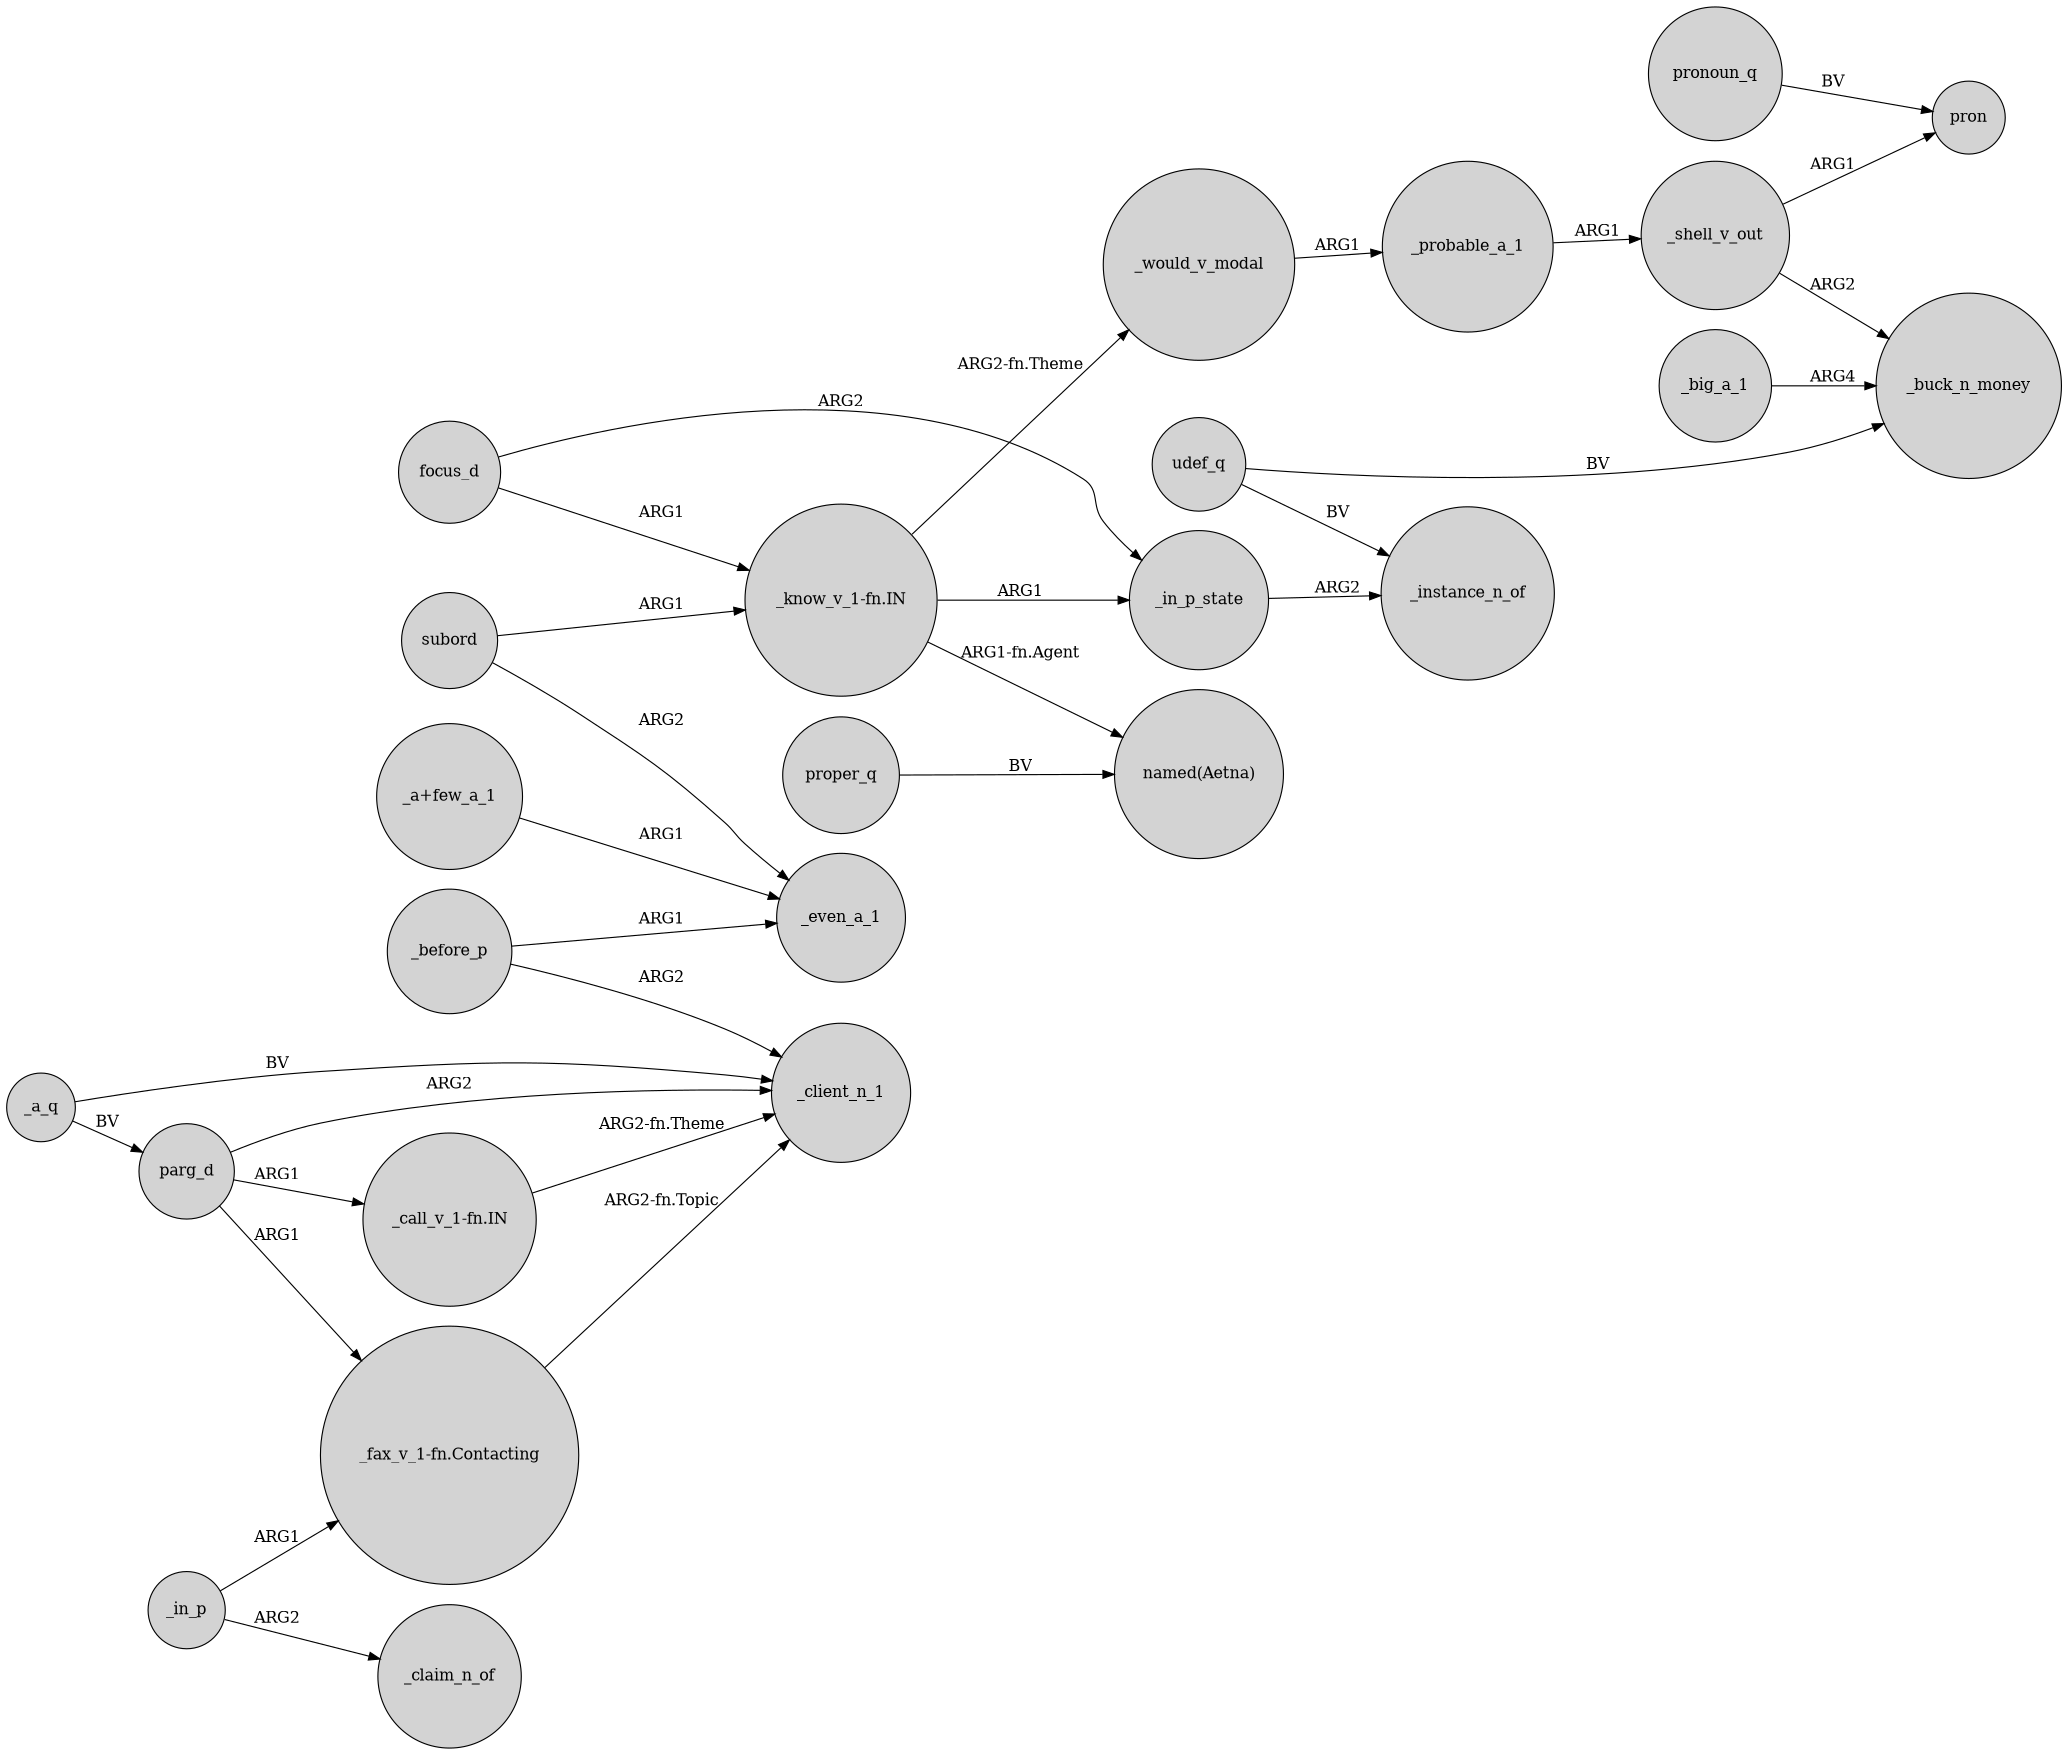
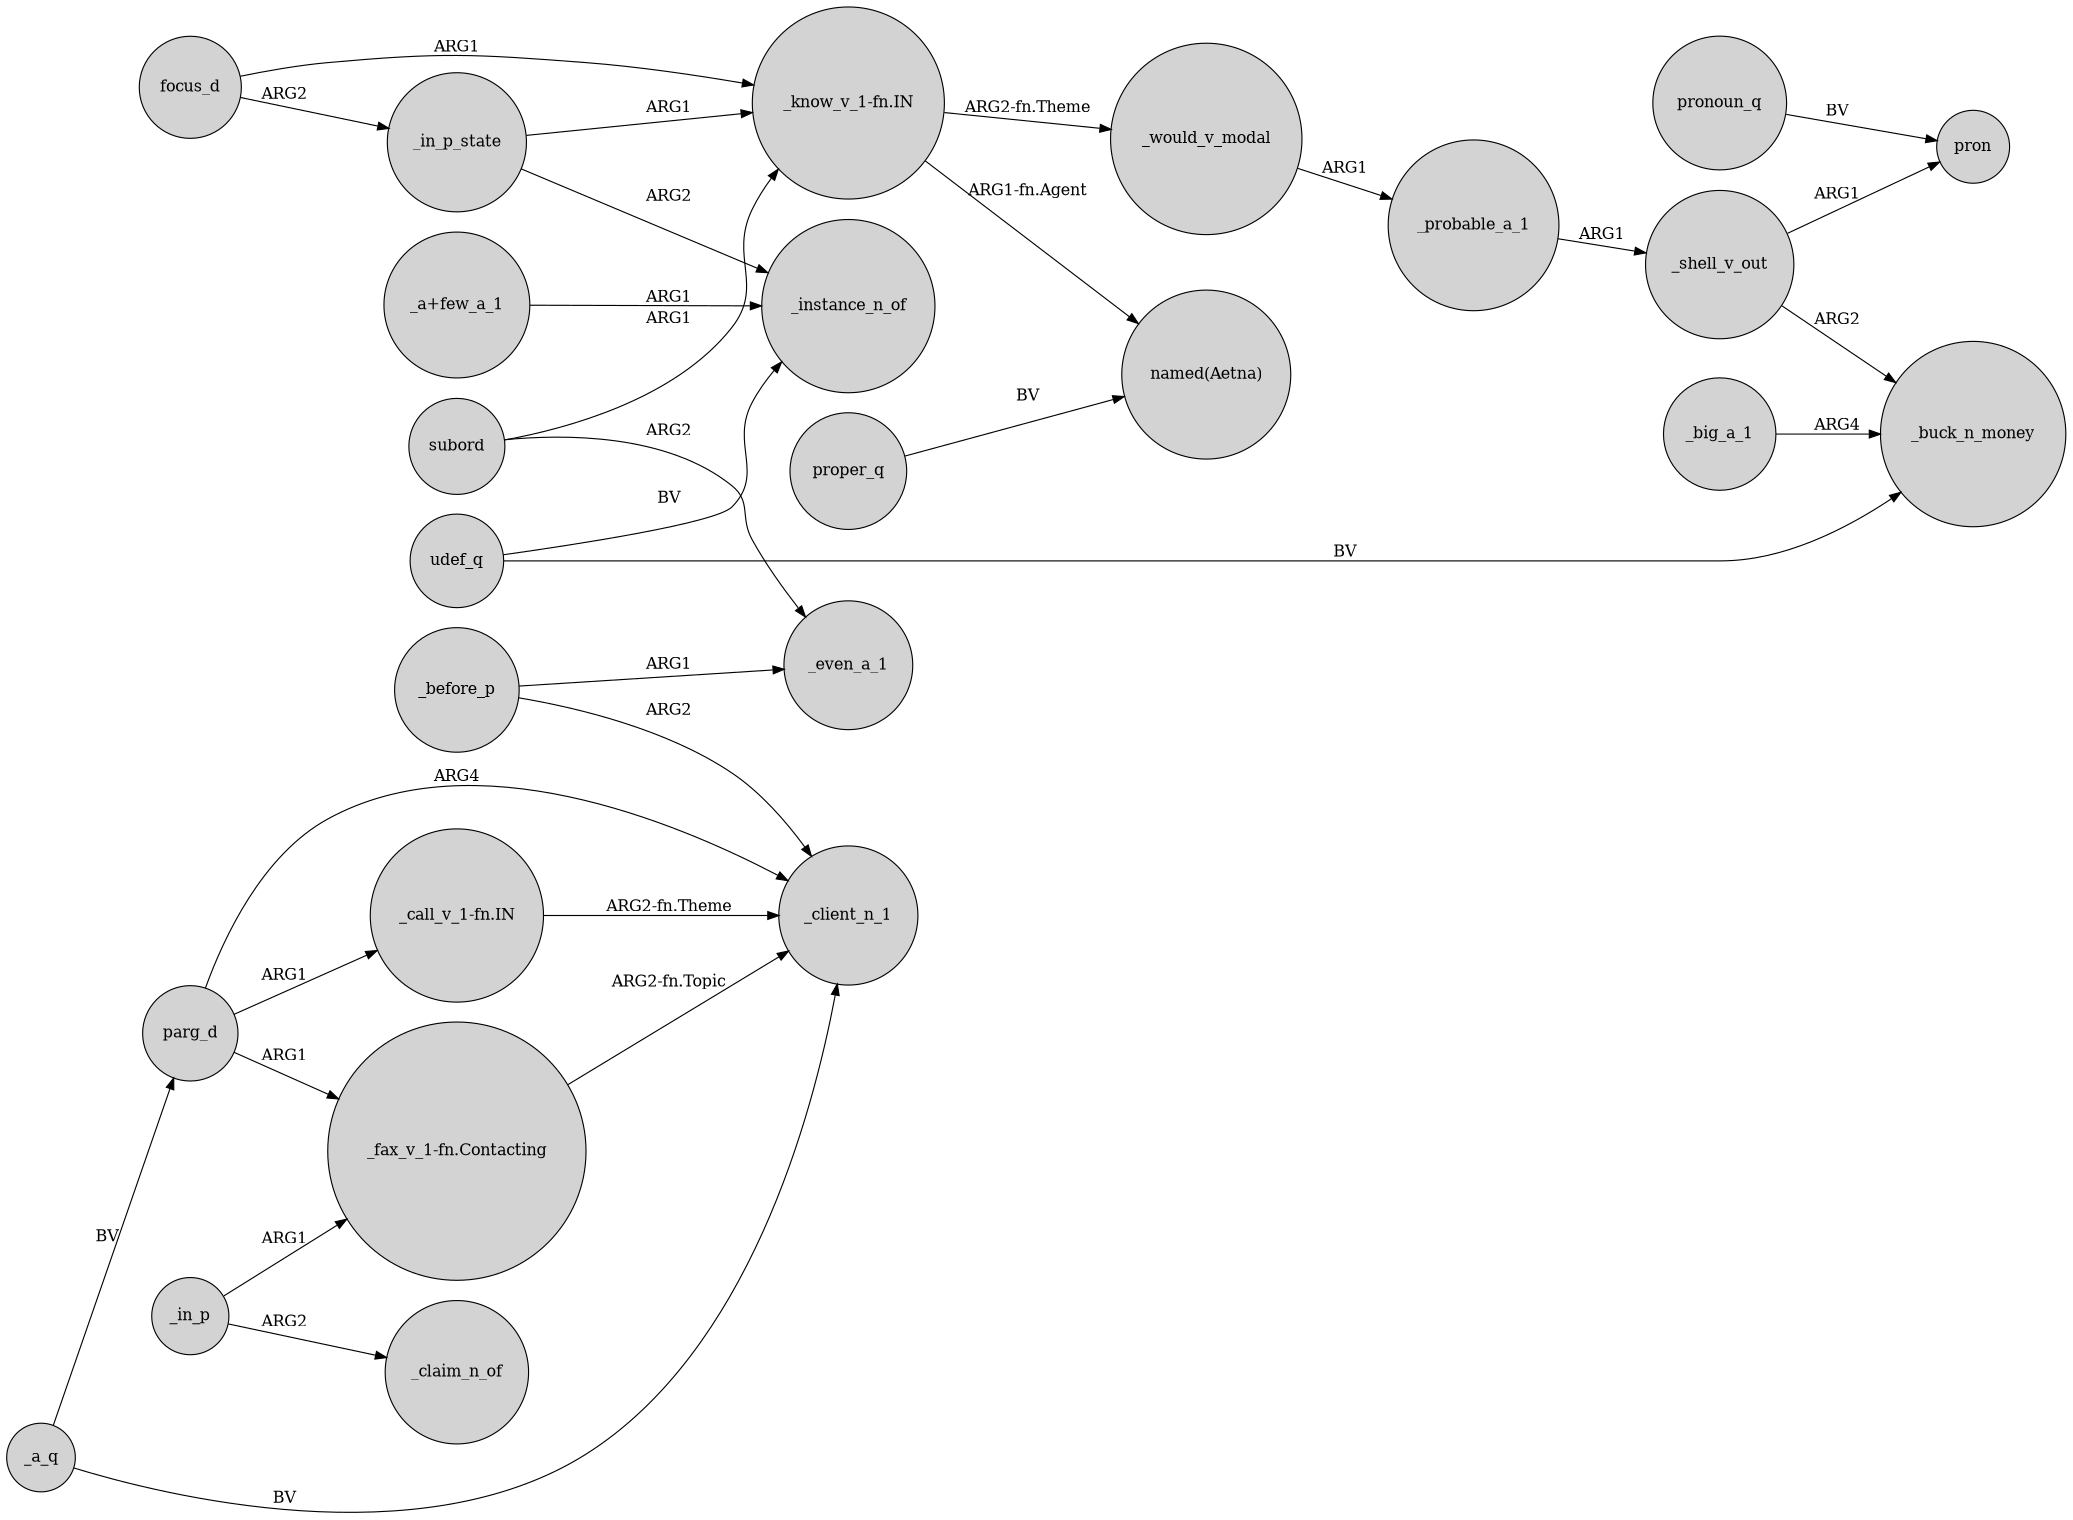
(1028, 600) -> (634, 125)
(644, 857) -> (640, 306)
(450, 1084) -> (457, 777)
